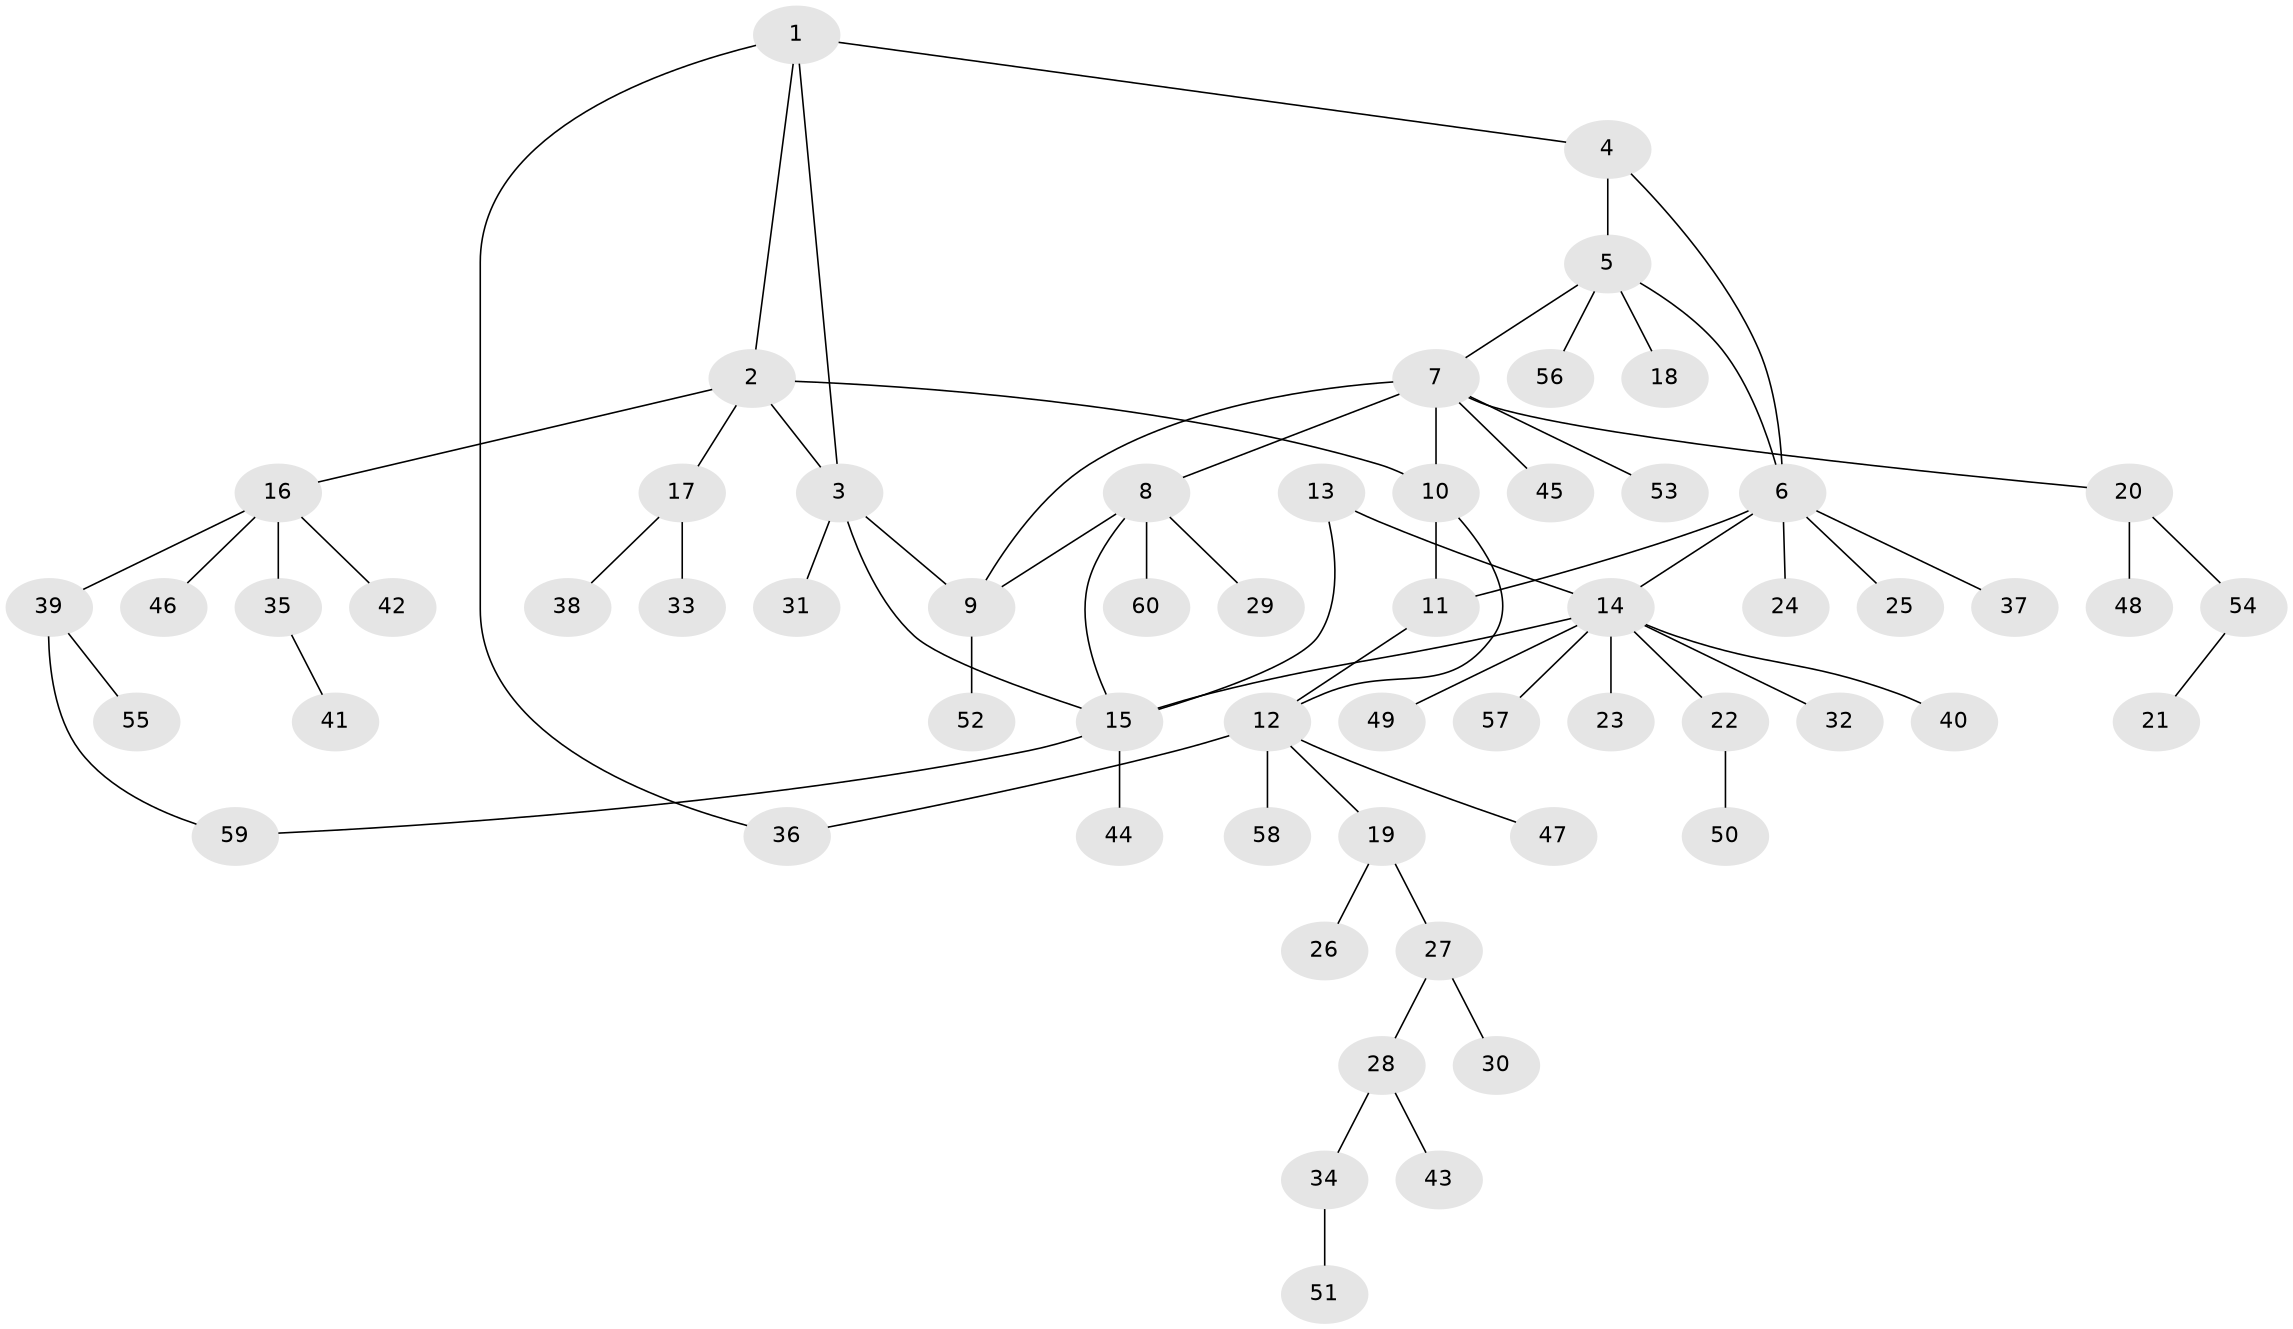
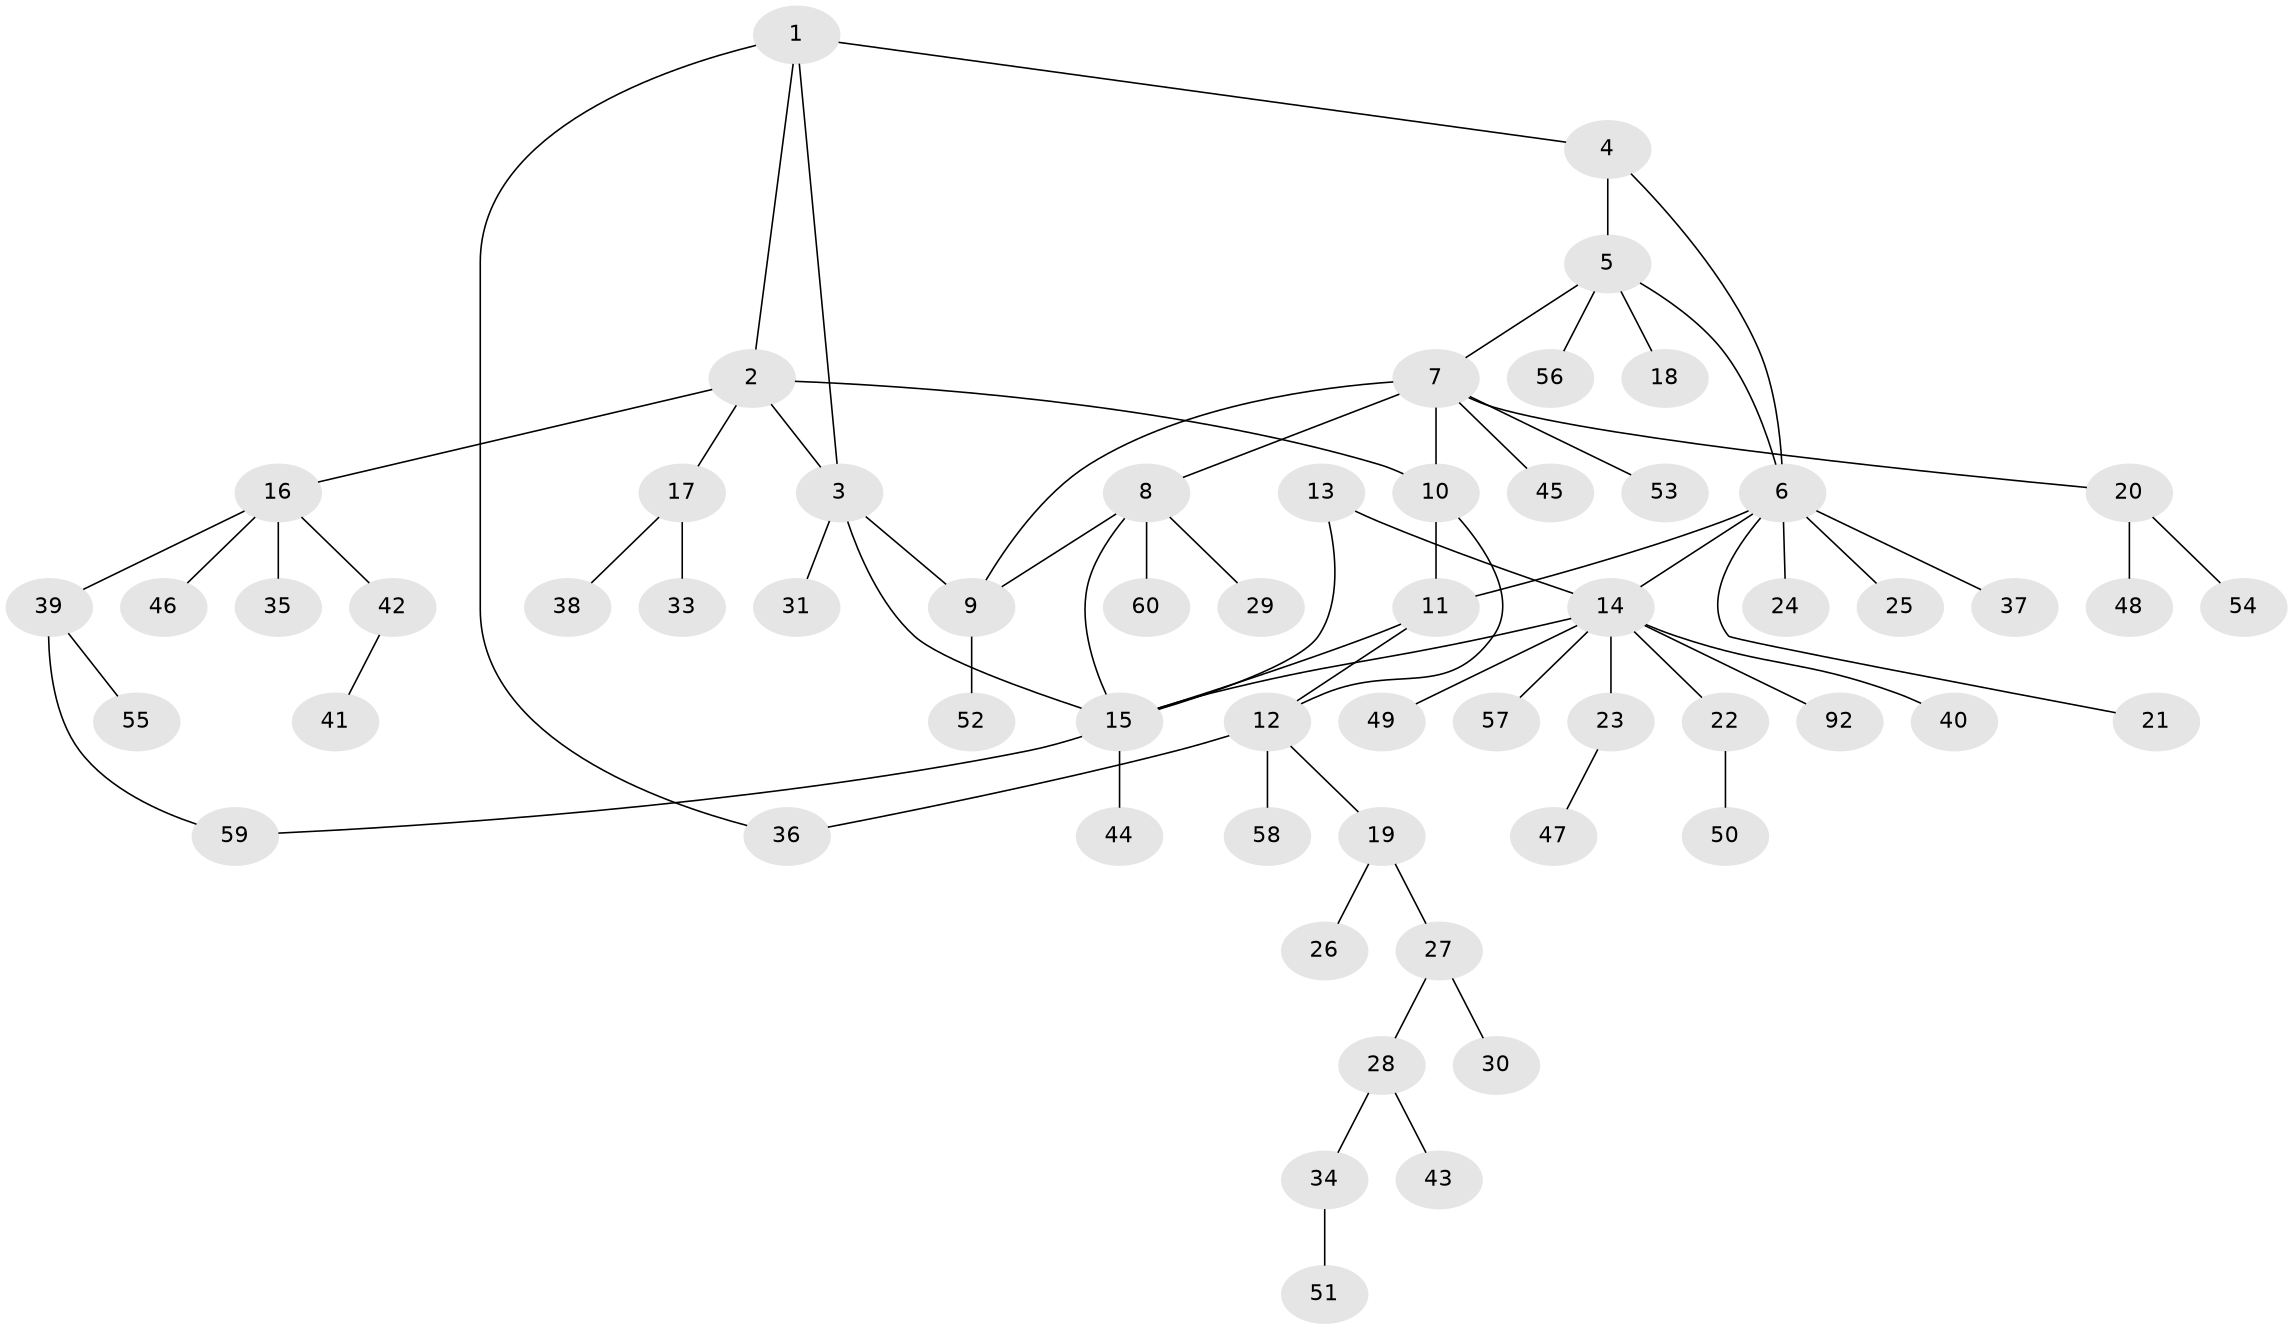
none -> (1311, 658)
(307, 665) -> (364, 665)
(2200, 665) -> (1857, 663)
(1840, 722) -> (1840, 722)
(1408, 783) -> (1582, 779)
